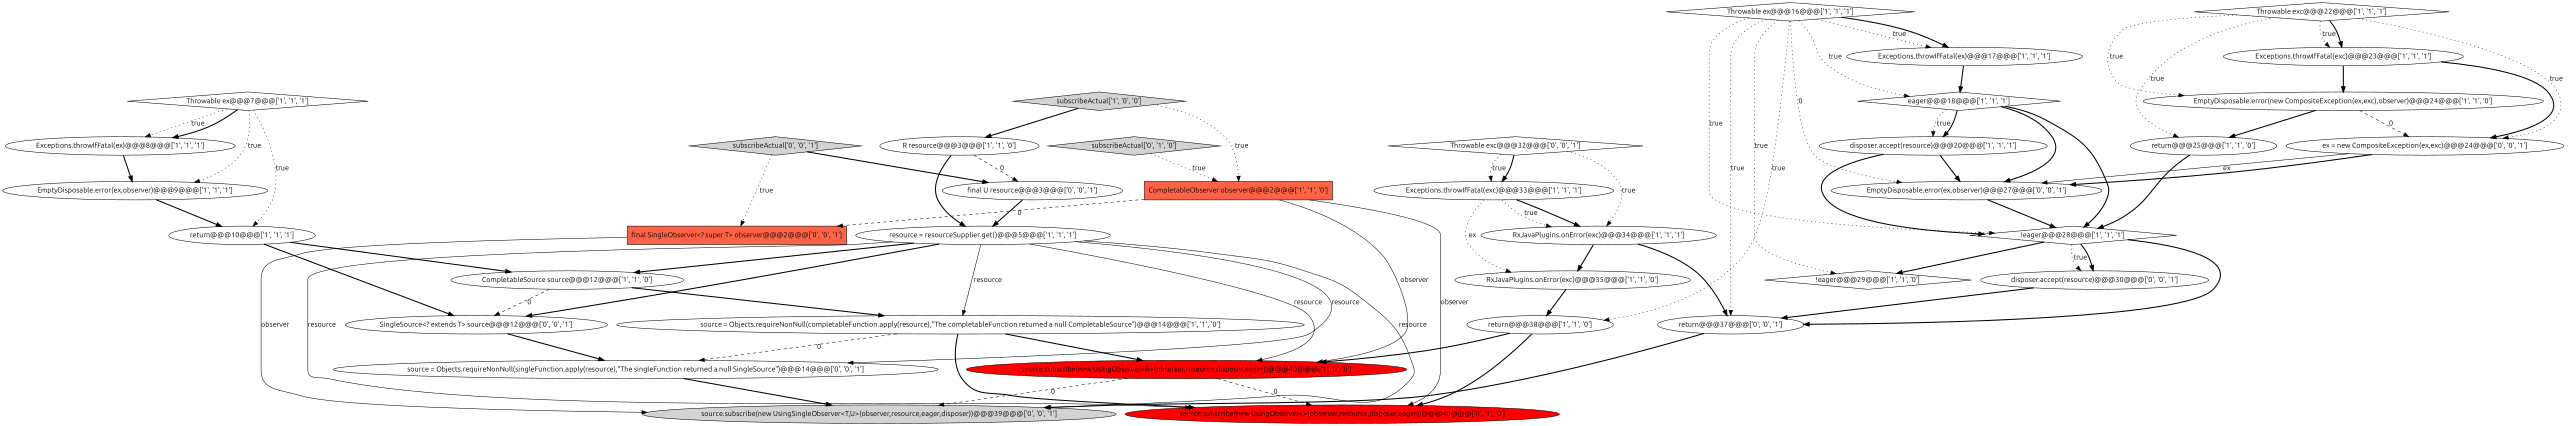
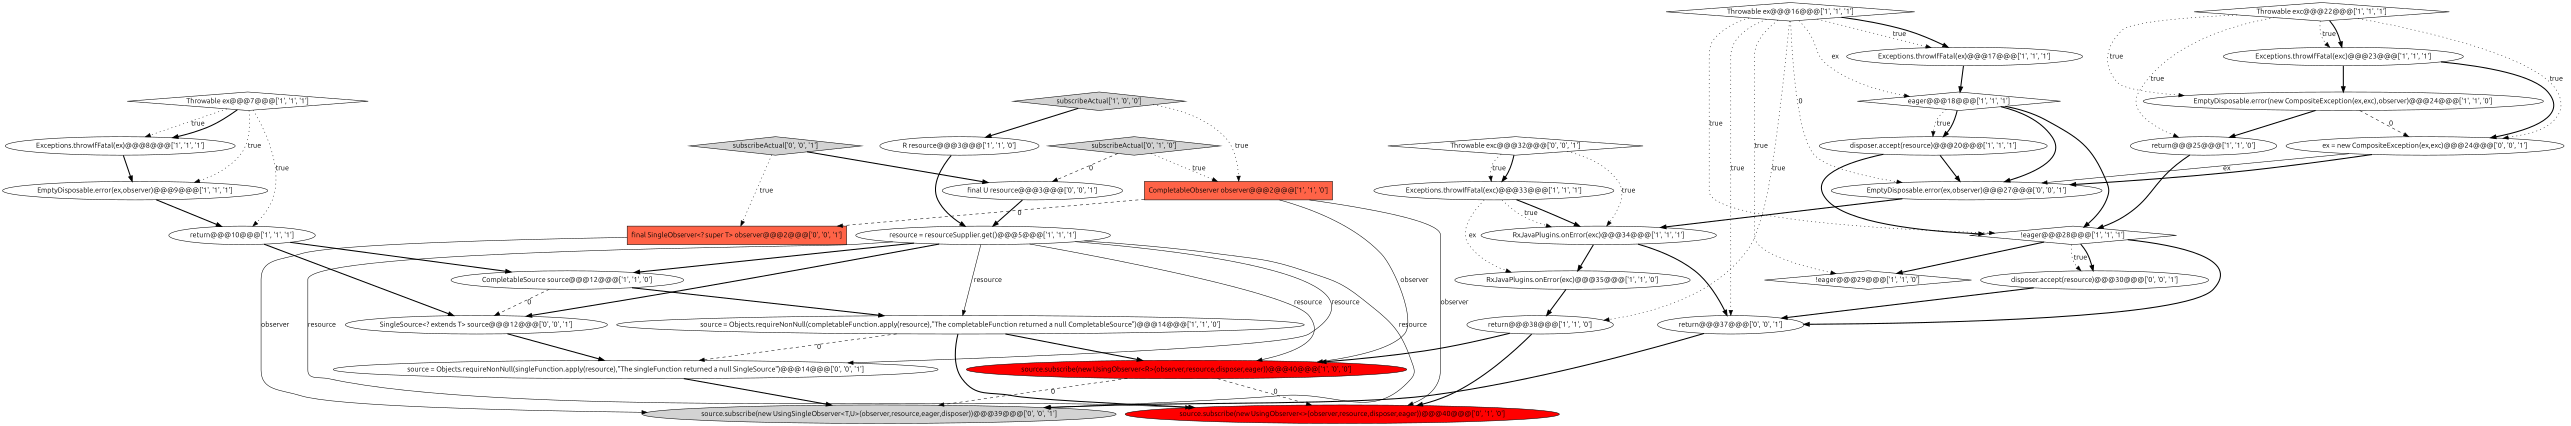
(1835, 57) -> (1835, 57)
(994, 167) -> (1088, 166)
(2019, 213) -> (1784, 213)
